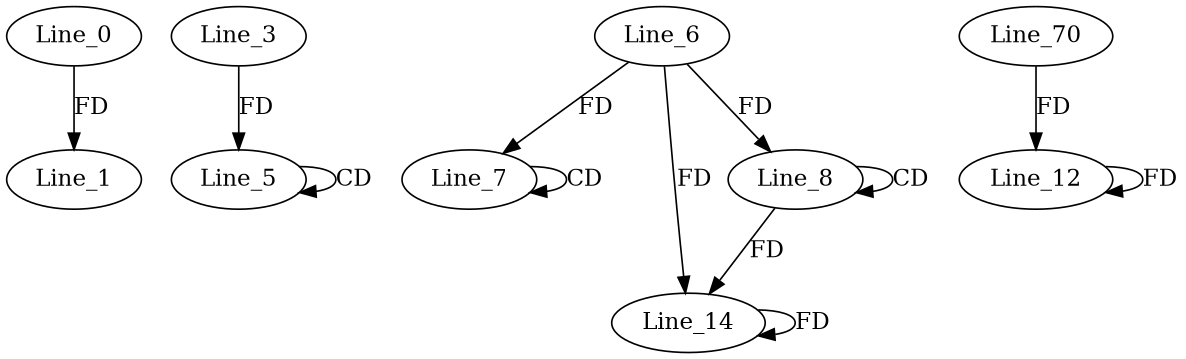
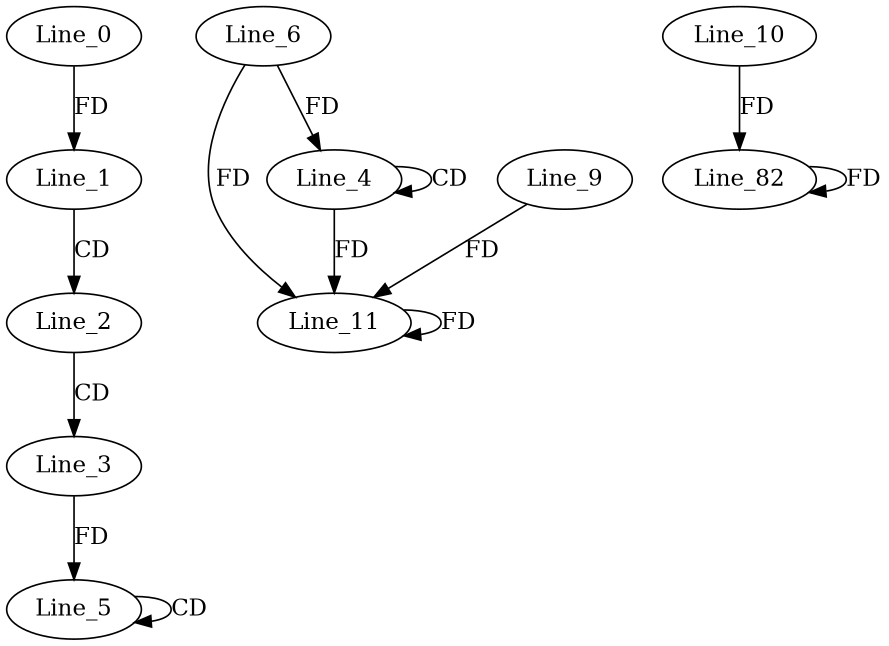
(1036, 36) -> (740, 36)
(469, 180) -> none
none -> (565, 180)
(796, 180) -> (334, 180)
(1036, 180) -> (740, 180)
none -> (74, 323)
(688, 323) -> (334, 323)
